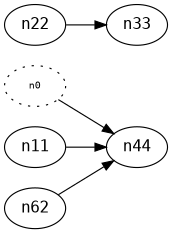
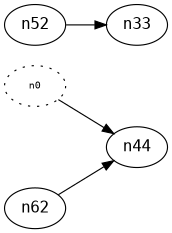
(35, 25) -> (35, 25)
(35, 147) -> none
